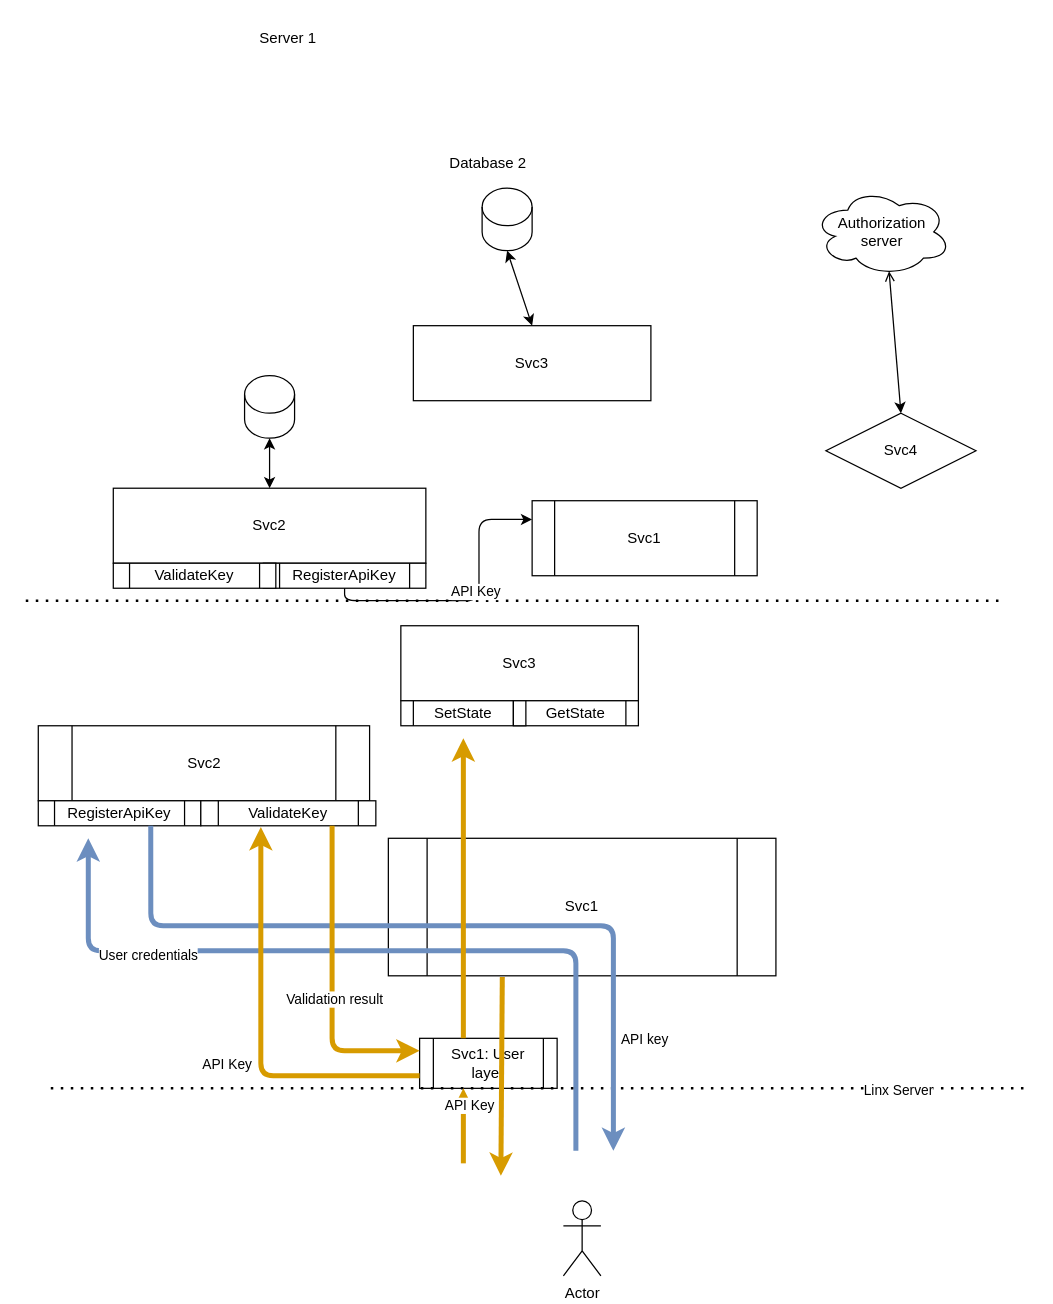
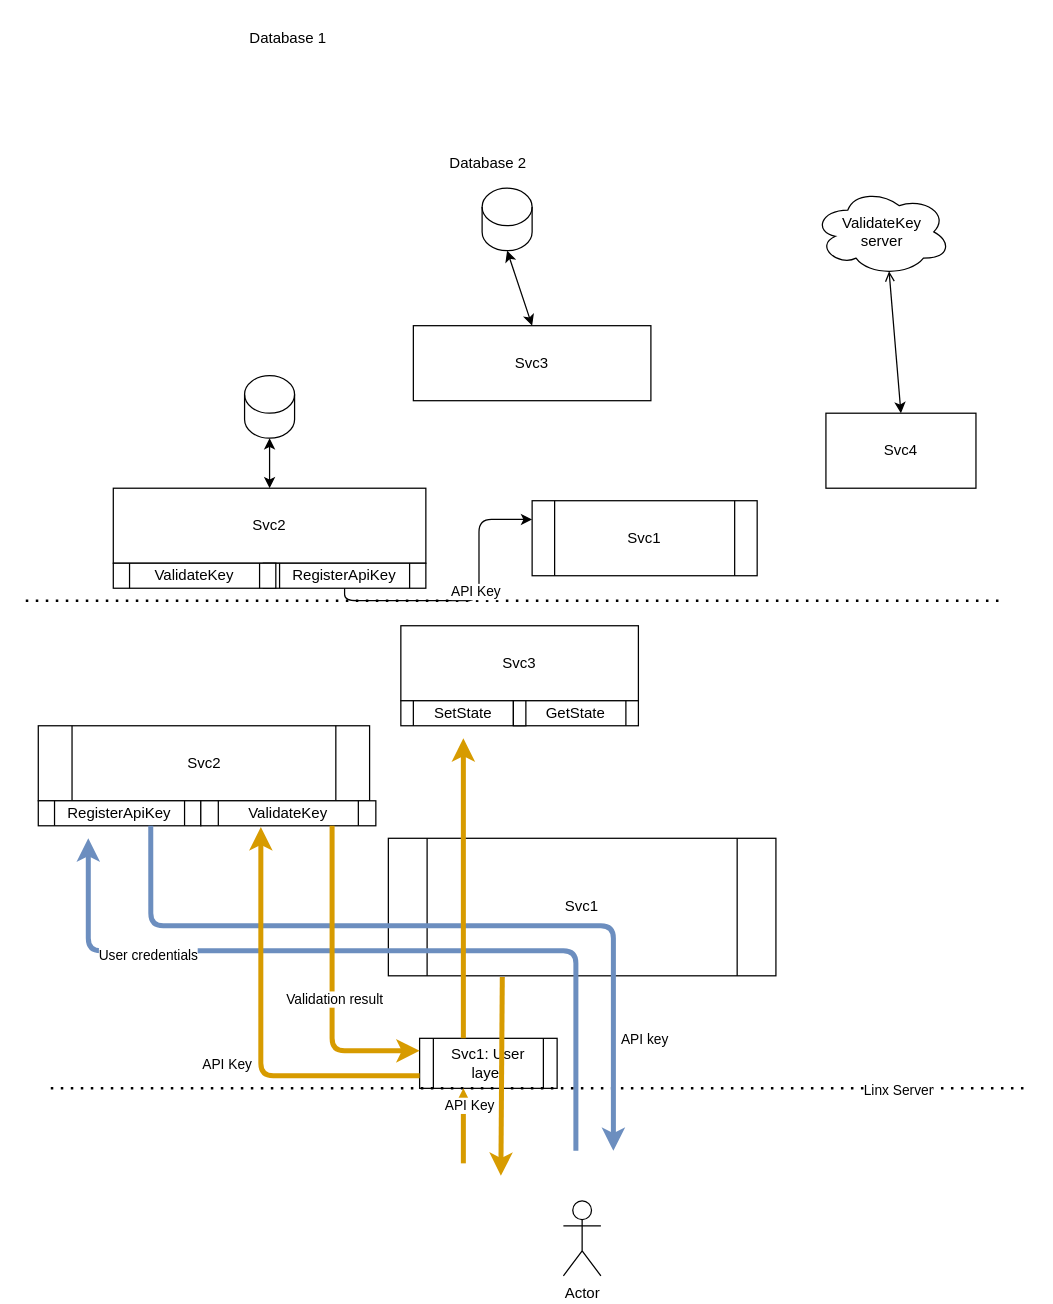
(288, 38) -> (288, 38)
(882, 232) -> (882, 232)
(901, 451) -> (901, 451)
